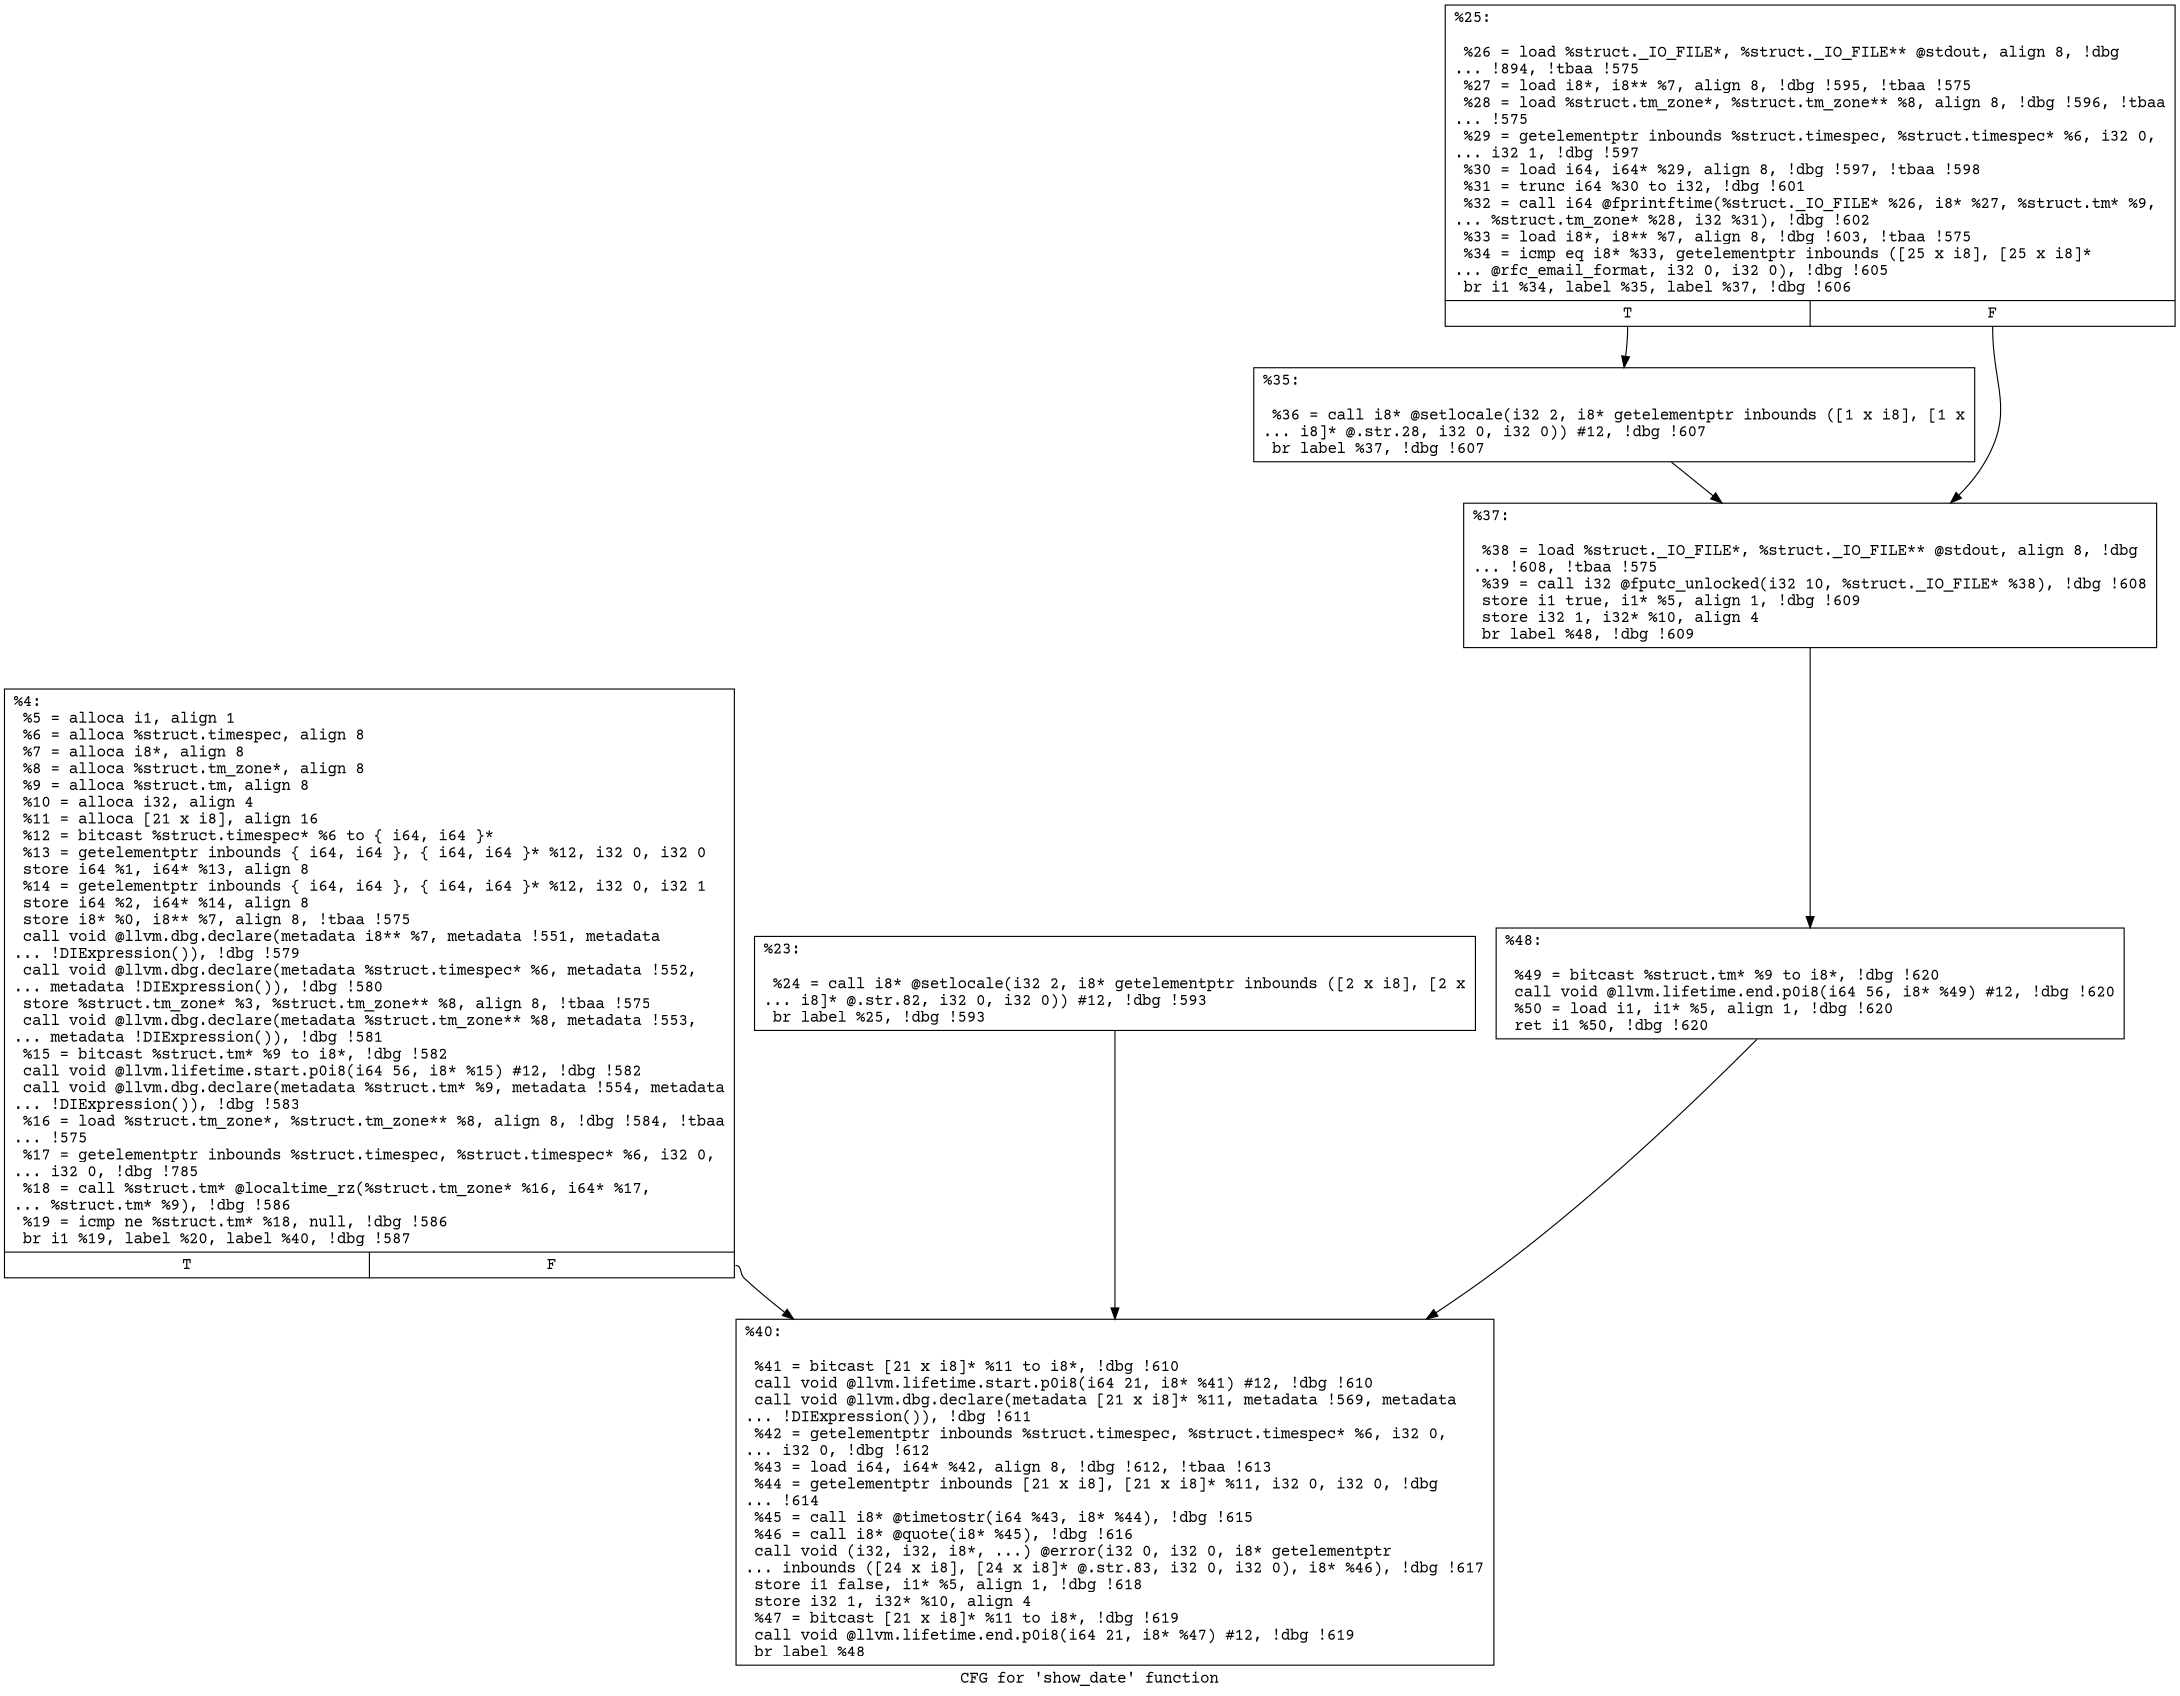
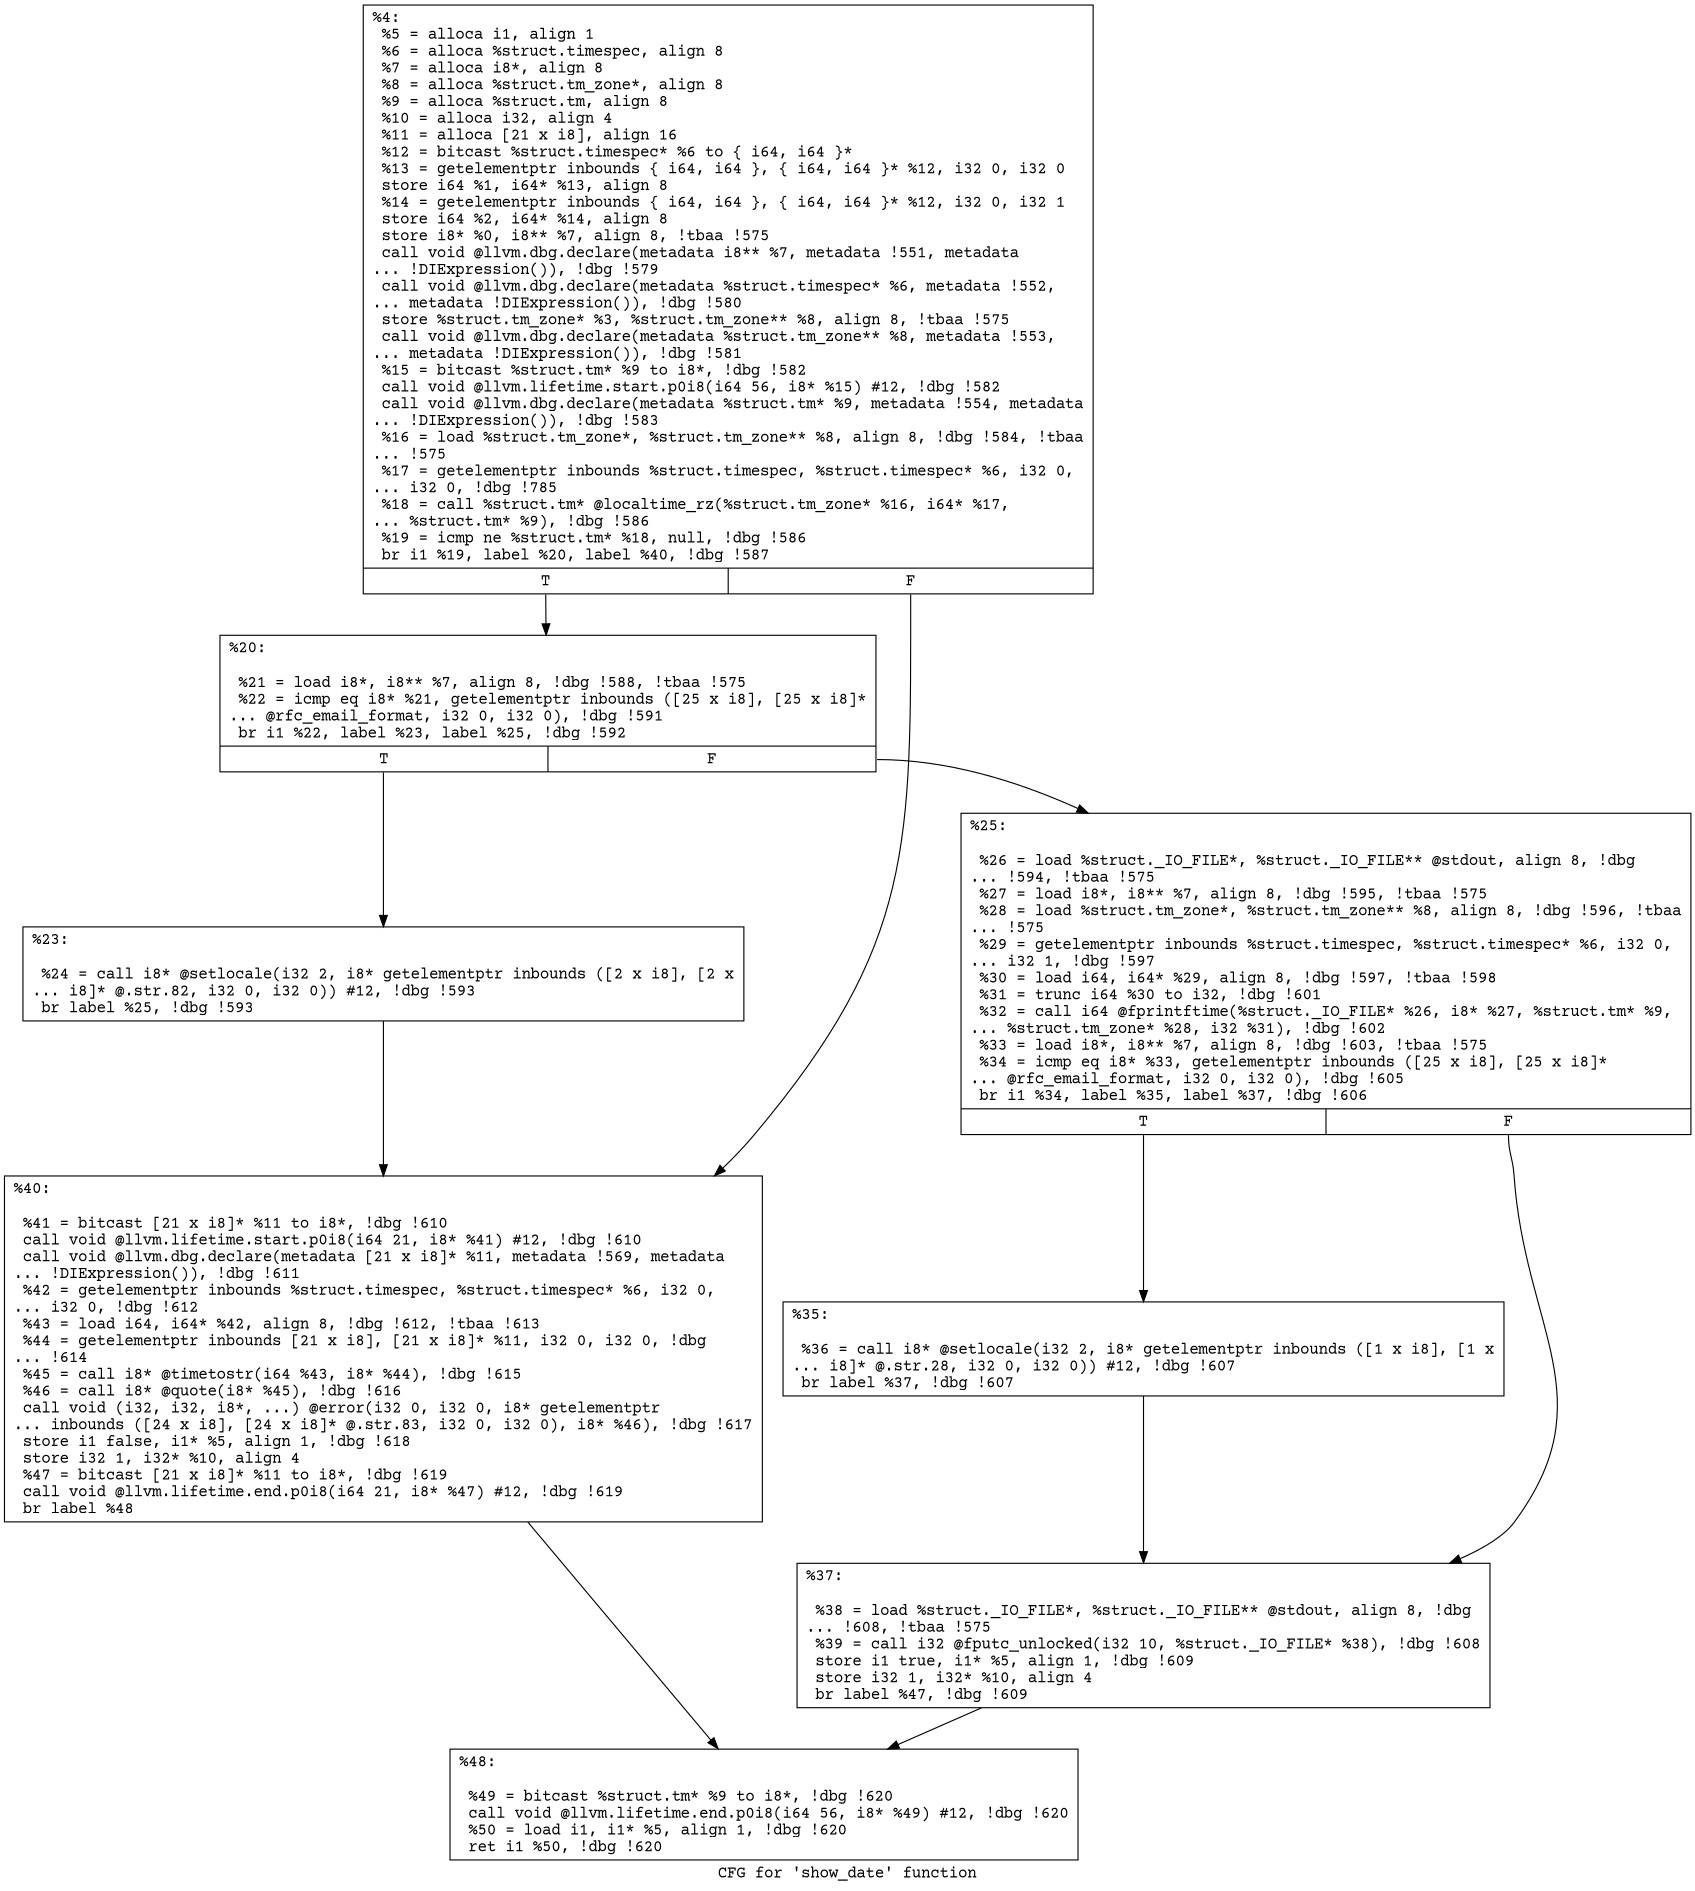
(1547, 69) -> (1063, 877)
(1584, 634) -> (917, 1694)
none -> (548, 704)
(1603, 1184) -> (619, 1631)
